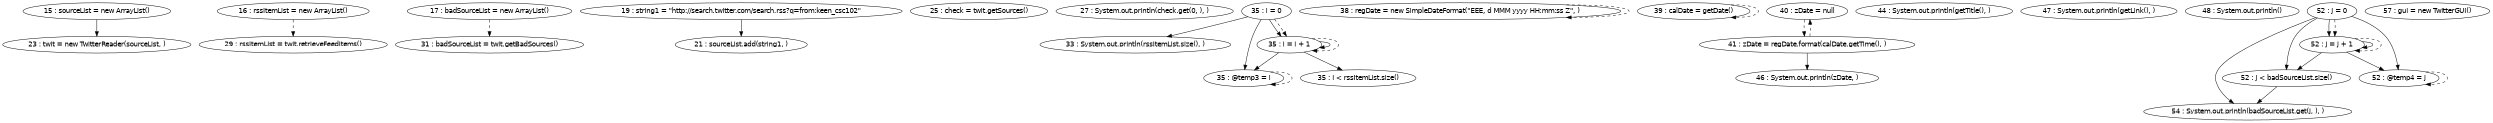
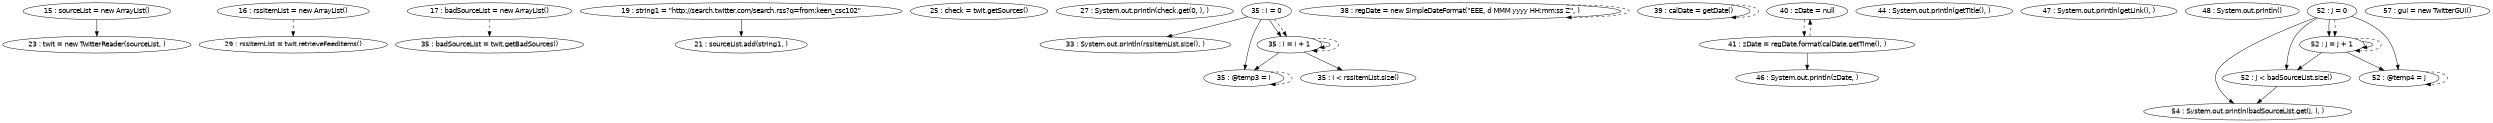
(490, 45) -> (490, 45)
